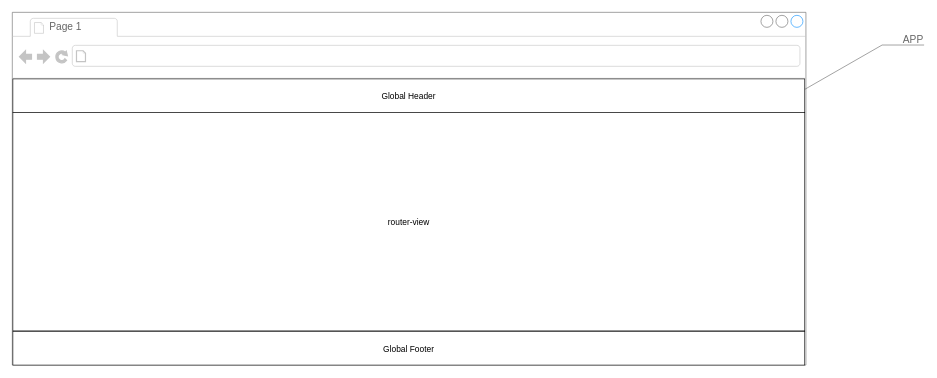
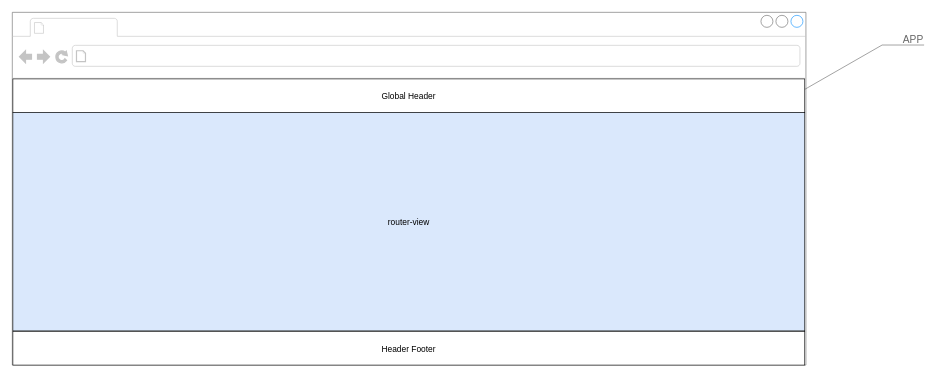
(81, 27) -> none
(409, 222) -> (409, 222)
(409, 348) -> (409, 348)
